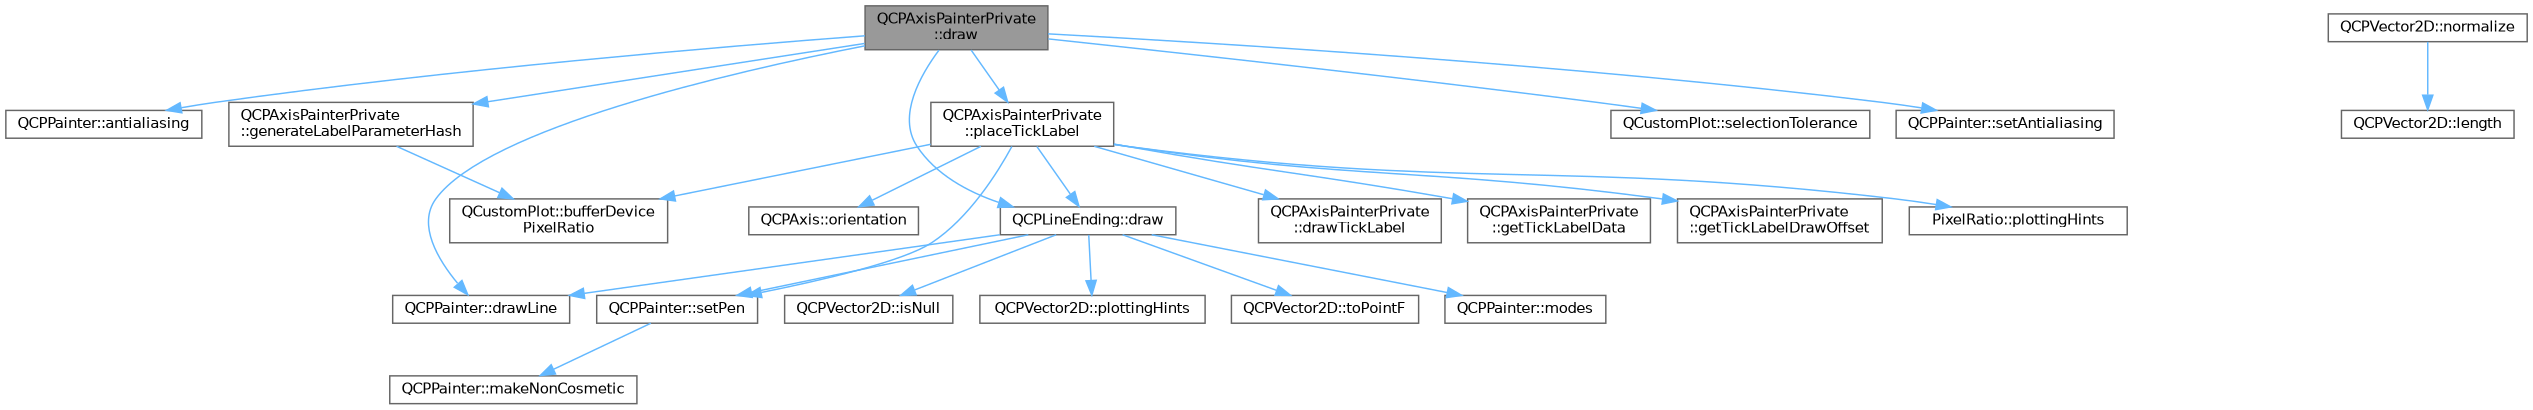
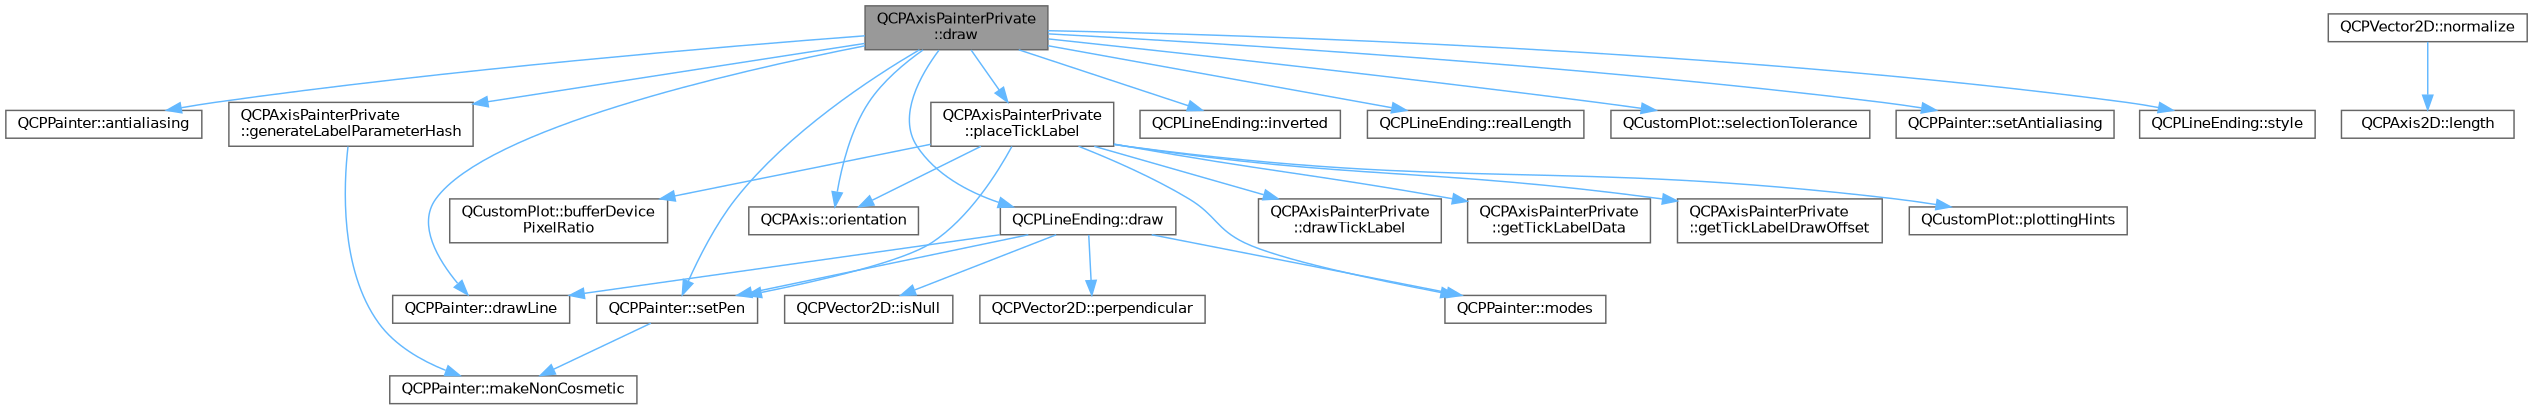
none -> (864, 111)
none -> (1240, 124)
none -> (1476, 124)
none -> (2227, 124)
(2428, 124) -> (2428, 124)
none -> (785, 147)
(448, 170) -> (357, 278)
(1054, 170) -> (1249, 245)
(2018, 221) -> (2018, 221)
(1092, 309) -> (1092, 309)
(1325, 309) -> none
